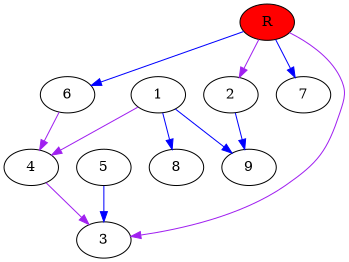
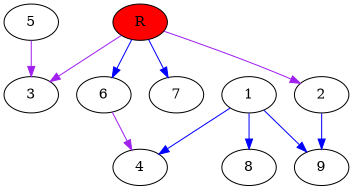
(99, 129) -> (199, 128)
(104, 199) -> (31, 54)
(64, 200) -> none
